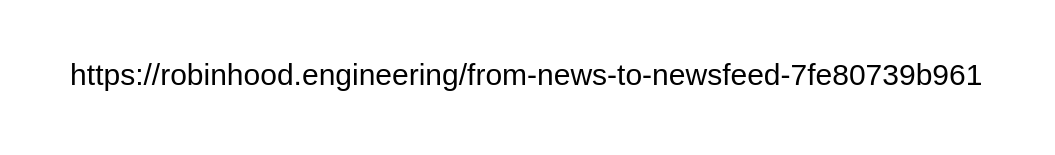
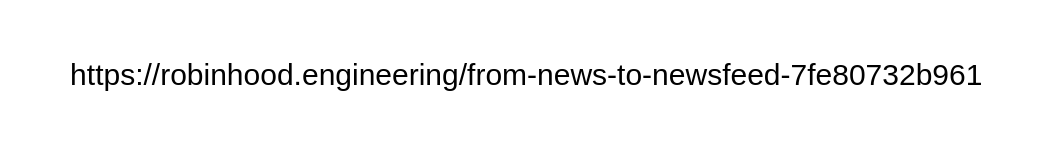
(528, 76) -> (528, 76)
